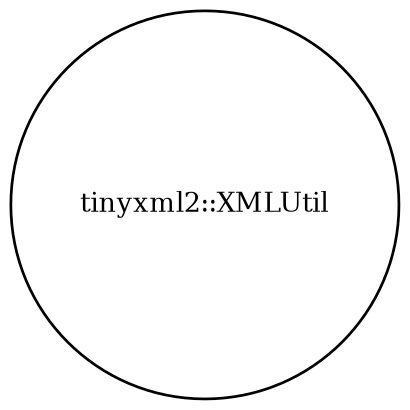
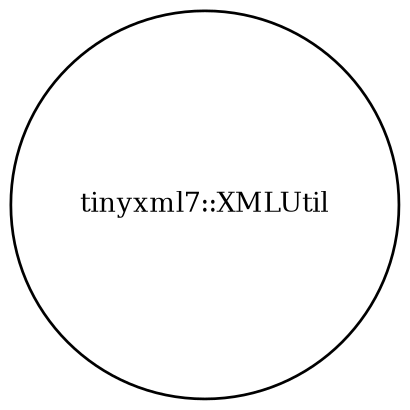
(205, 205) -> (205, 205)
